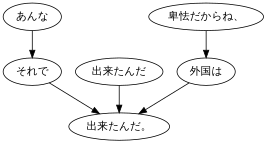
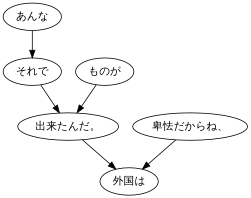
(119, 72) -> (105, 72)
(167, 96) -> (96, 152)
